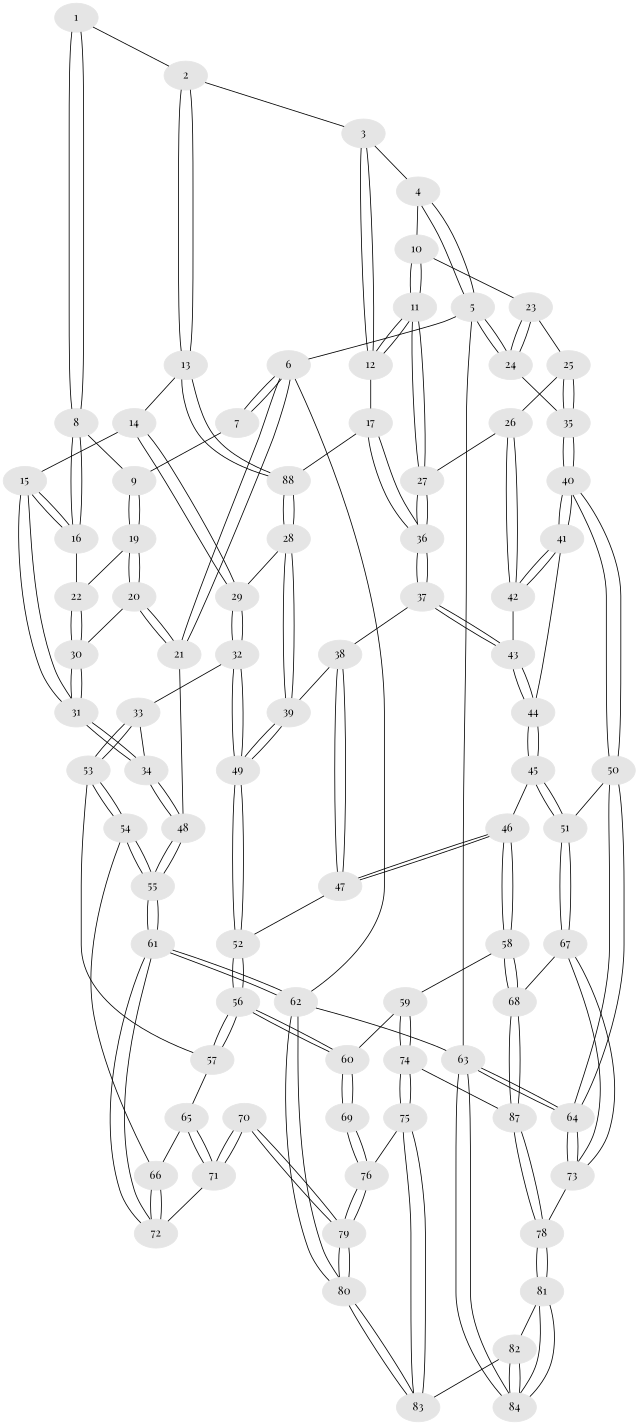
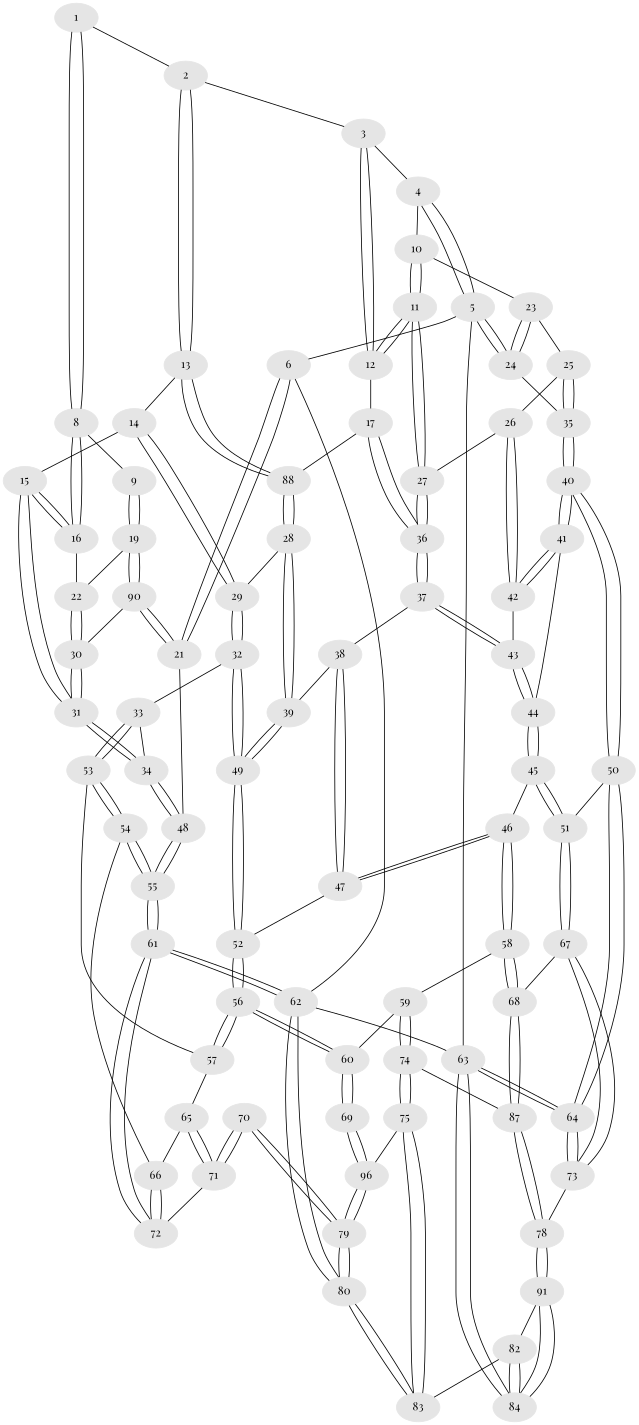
(237, 423) -> none
(134, 597) -> (134, 597)
(367, 1176) -> (367, 1176)
(542, 1291) -> (542, 1291)
